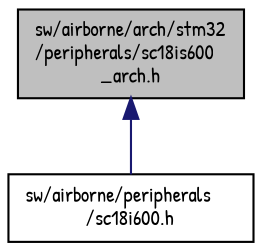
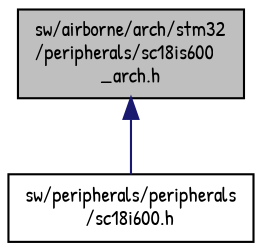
(131, 208) -> (131, 208)
